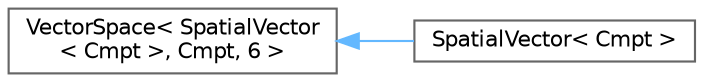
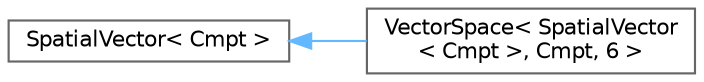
(386, 41) -> (339, 41)
